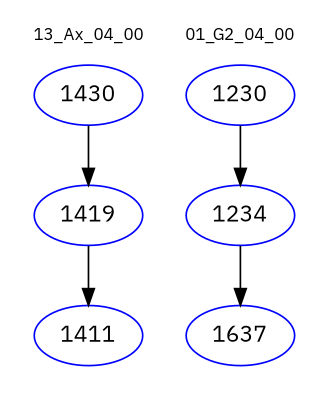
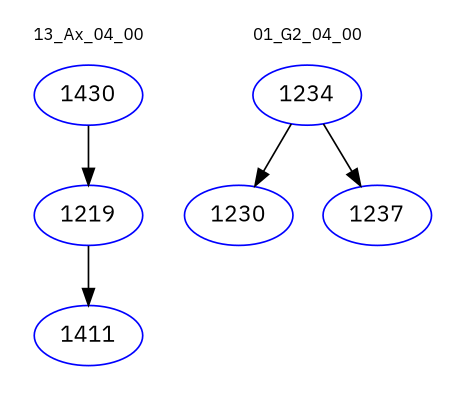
(240, 147) -> (277, 148)
(88, 215) -> (88, 215)
(240, 336) -> (377, 215)
